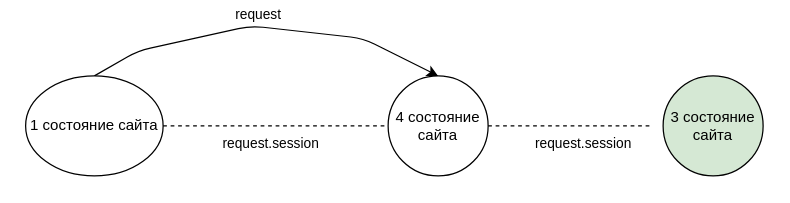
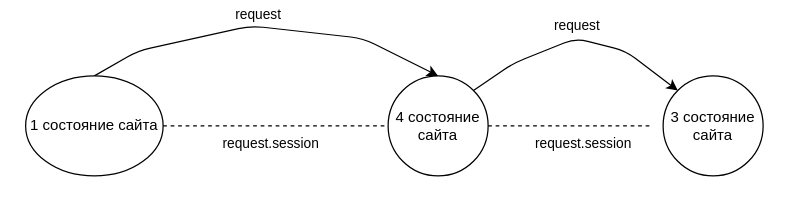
none -> (572, 40)
(713, 126) -> (713, 126)
